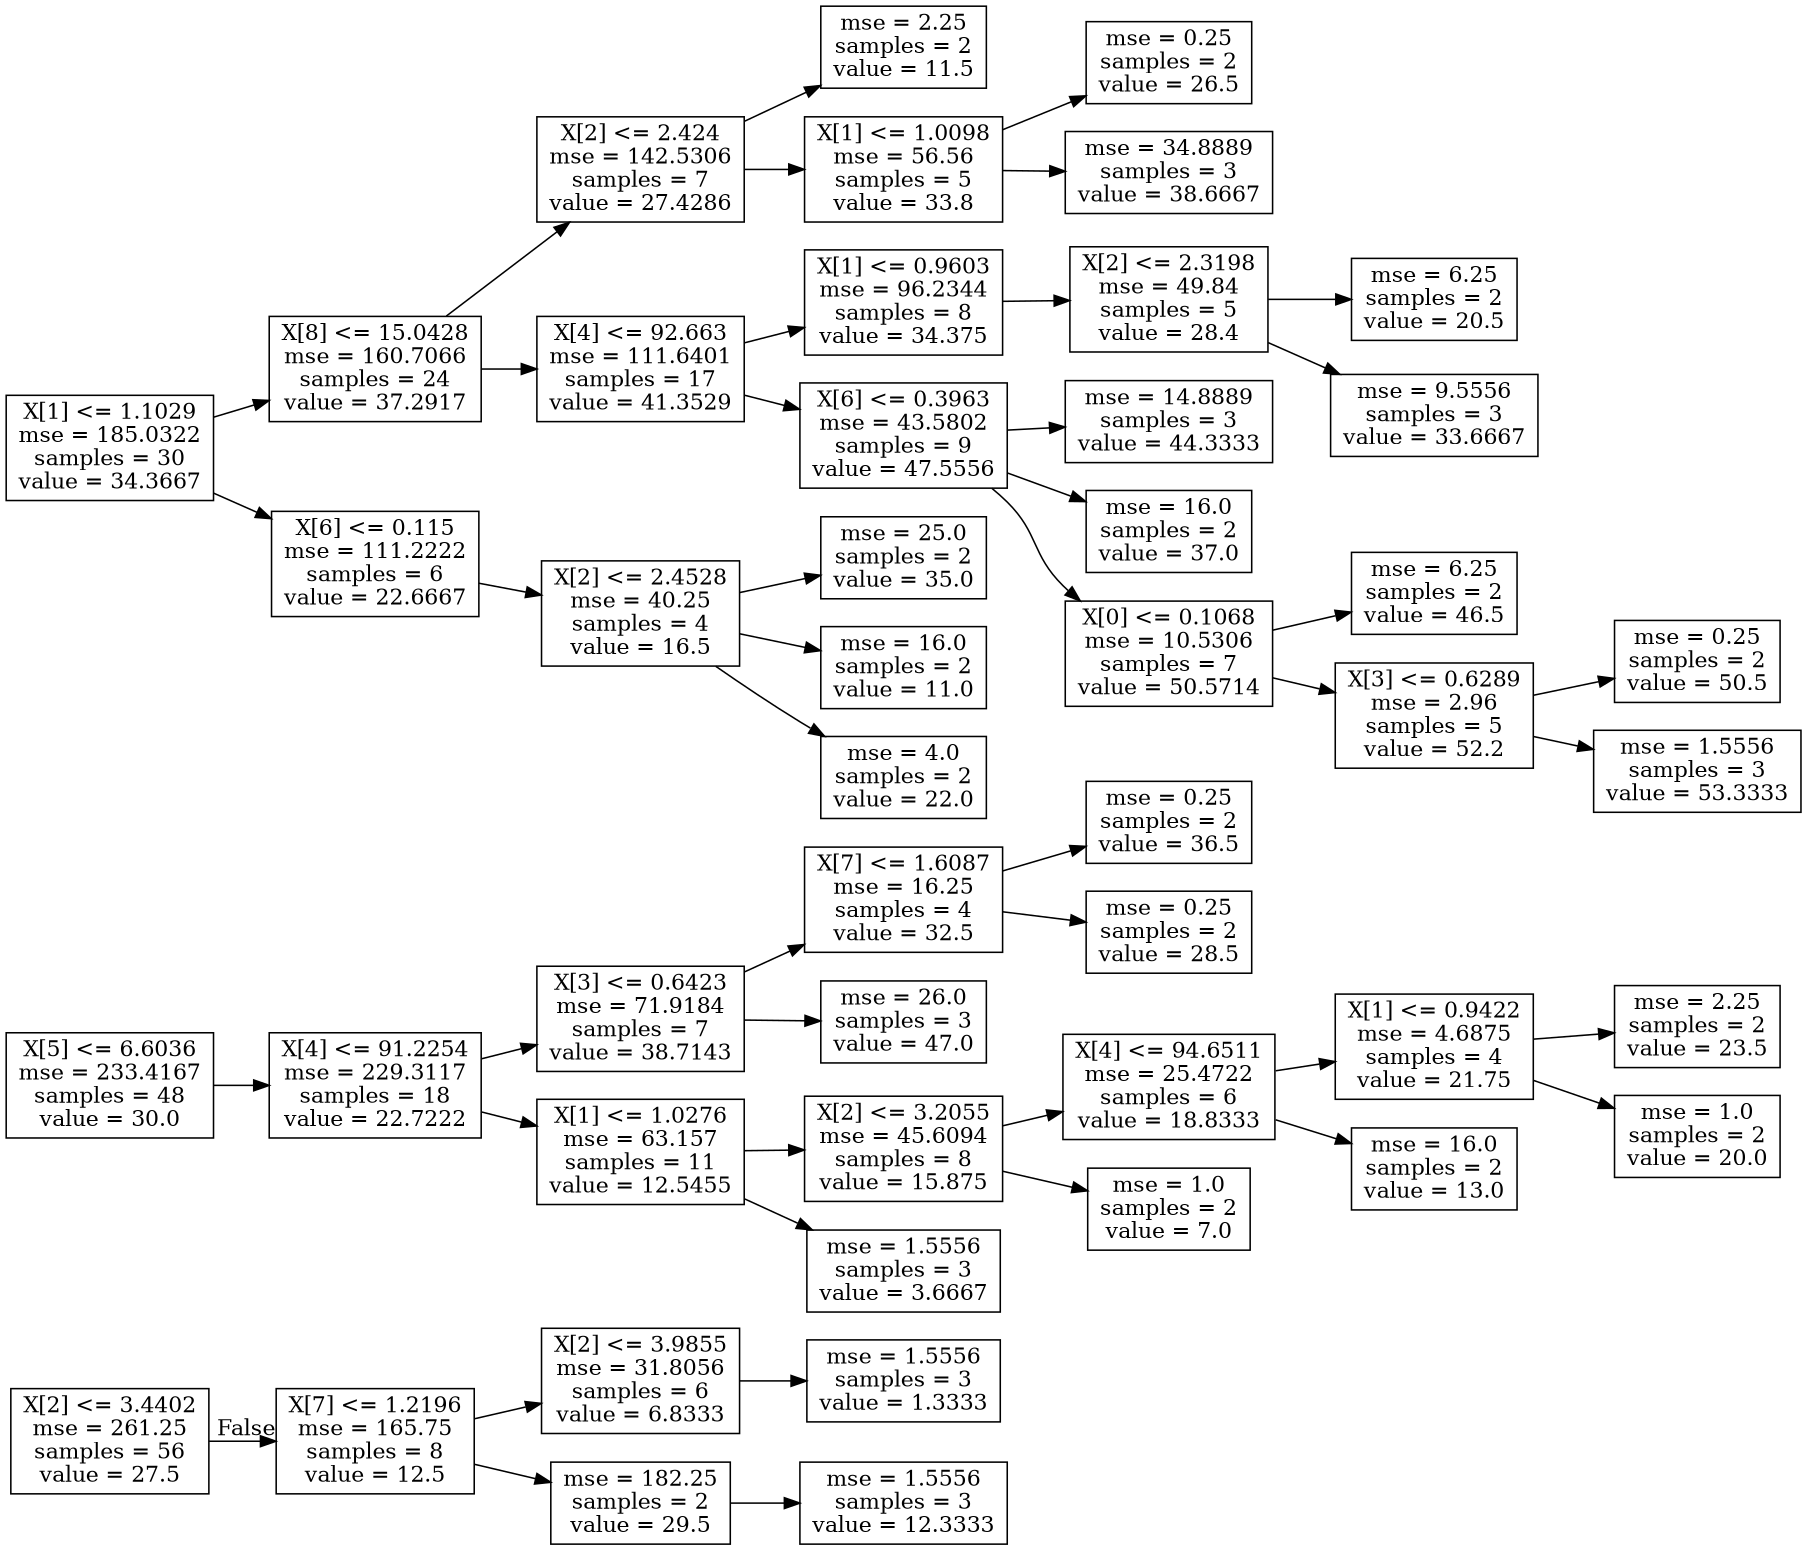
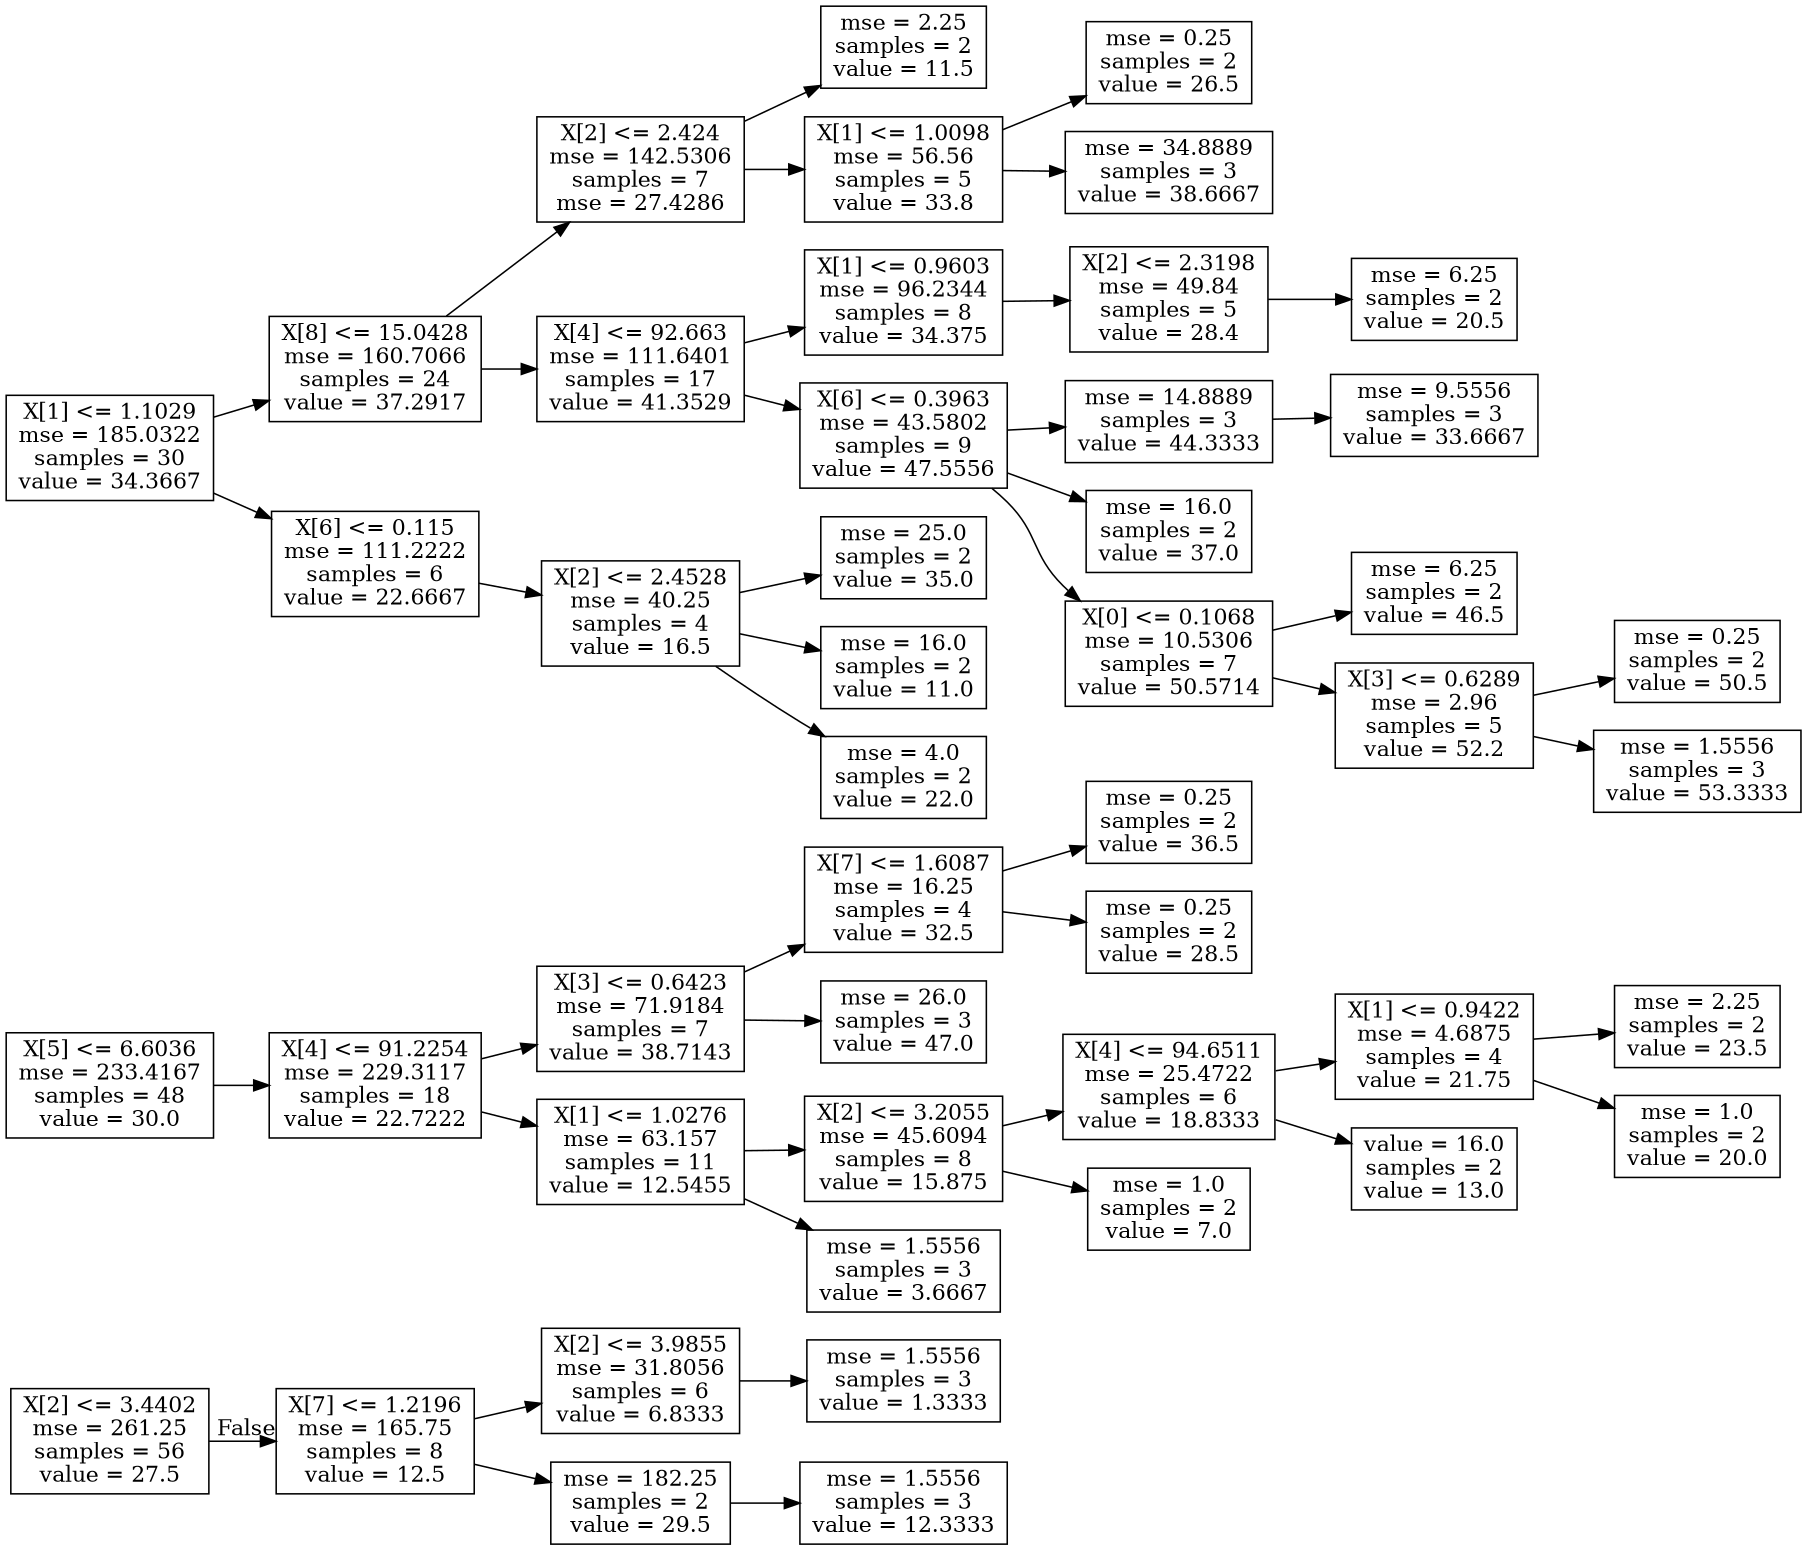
(641, 169) -> (641, 169)
(1297, 355) -> (1294, 419)
(1434, 1169) -> (1434, 1169)
